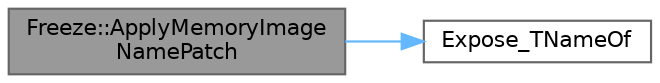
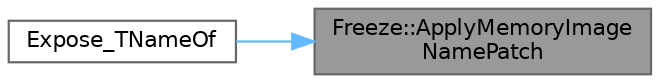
(373, 42) -> (264, 42)
